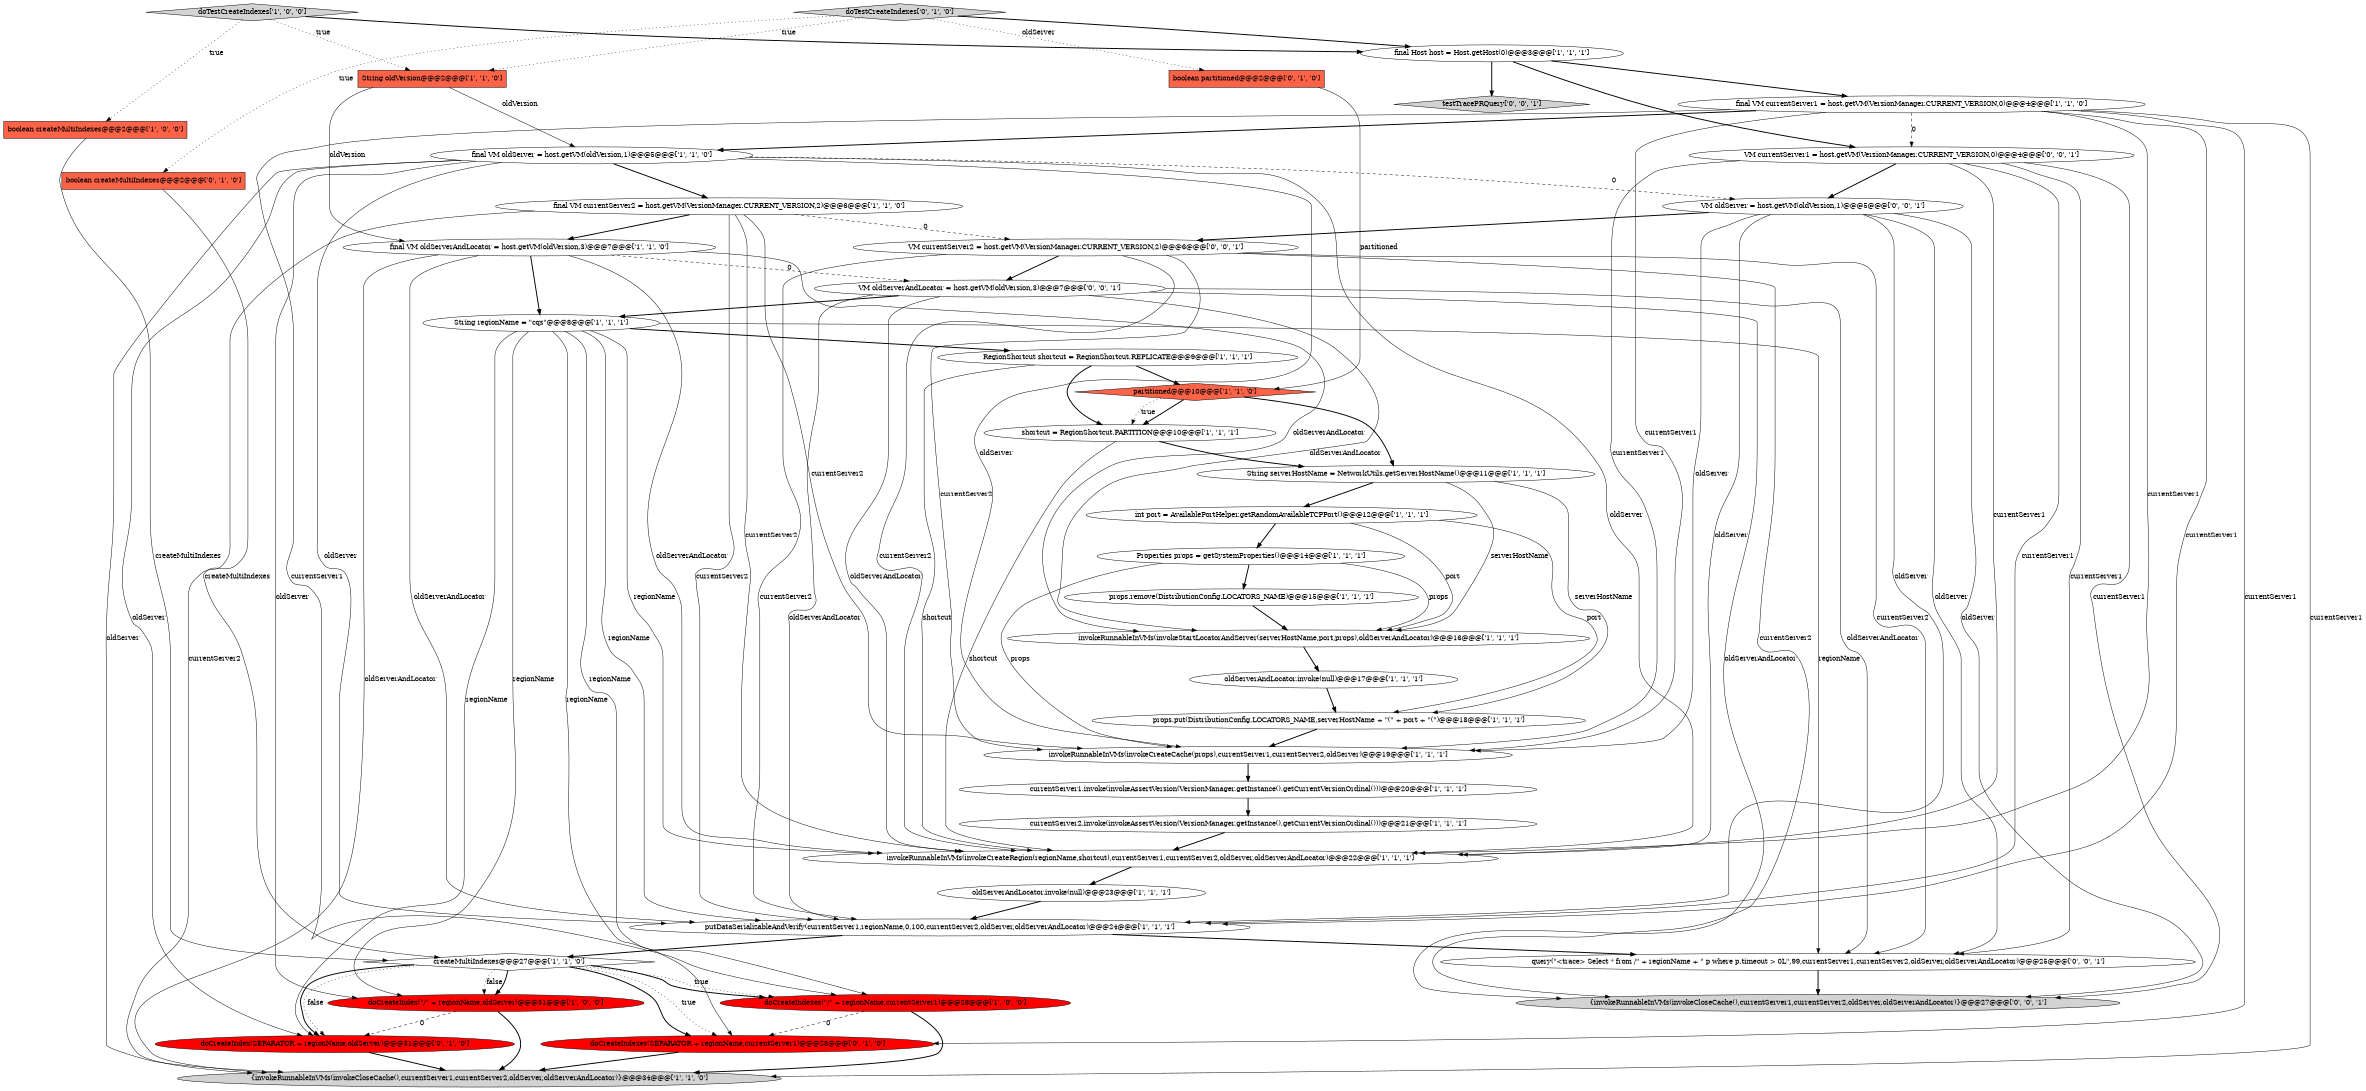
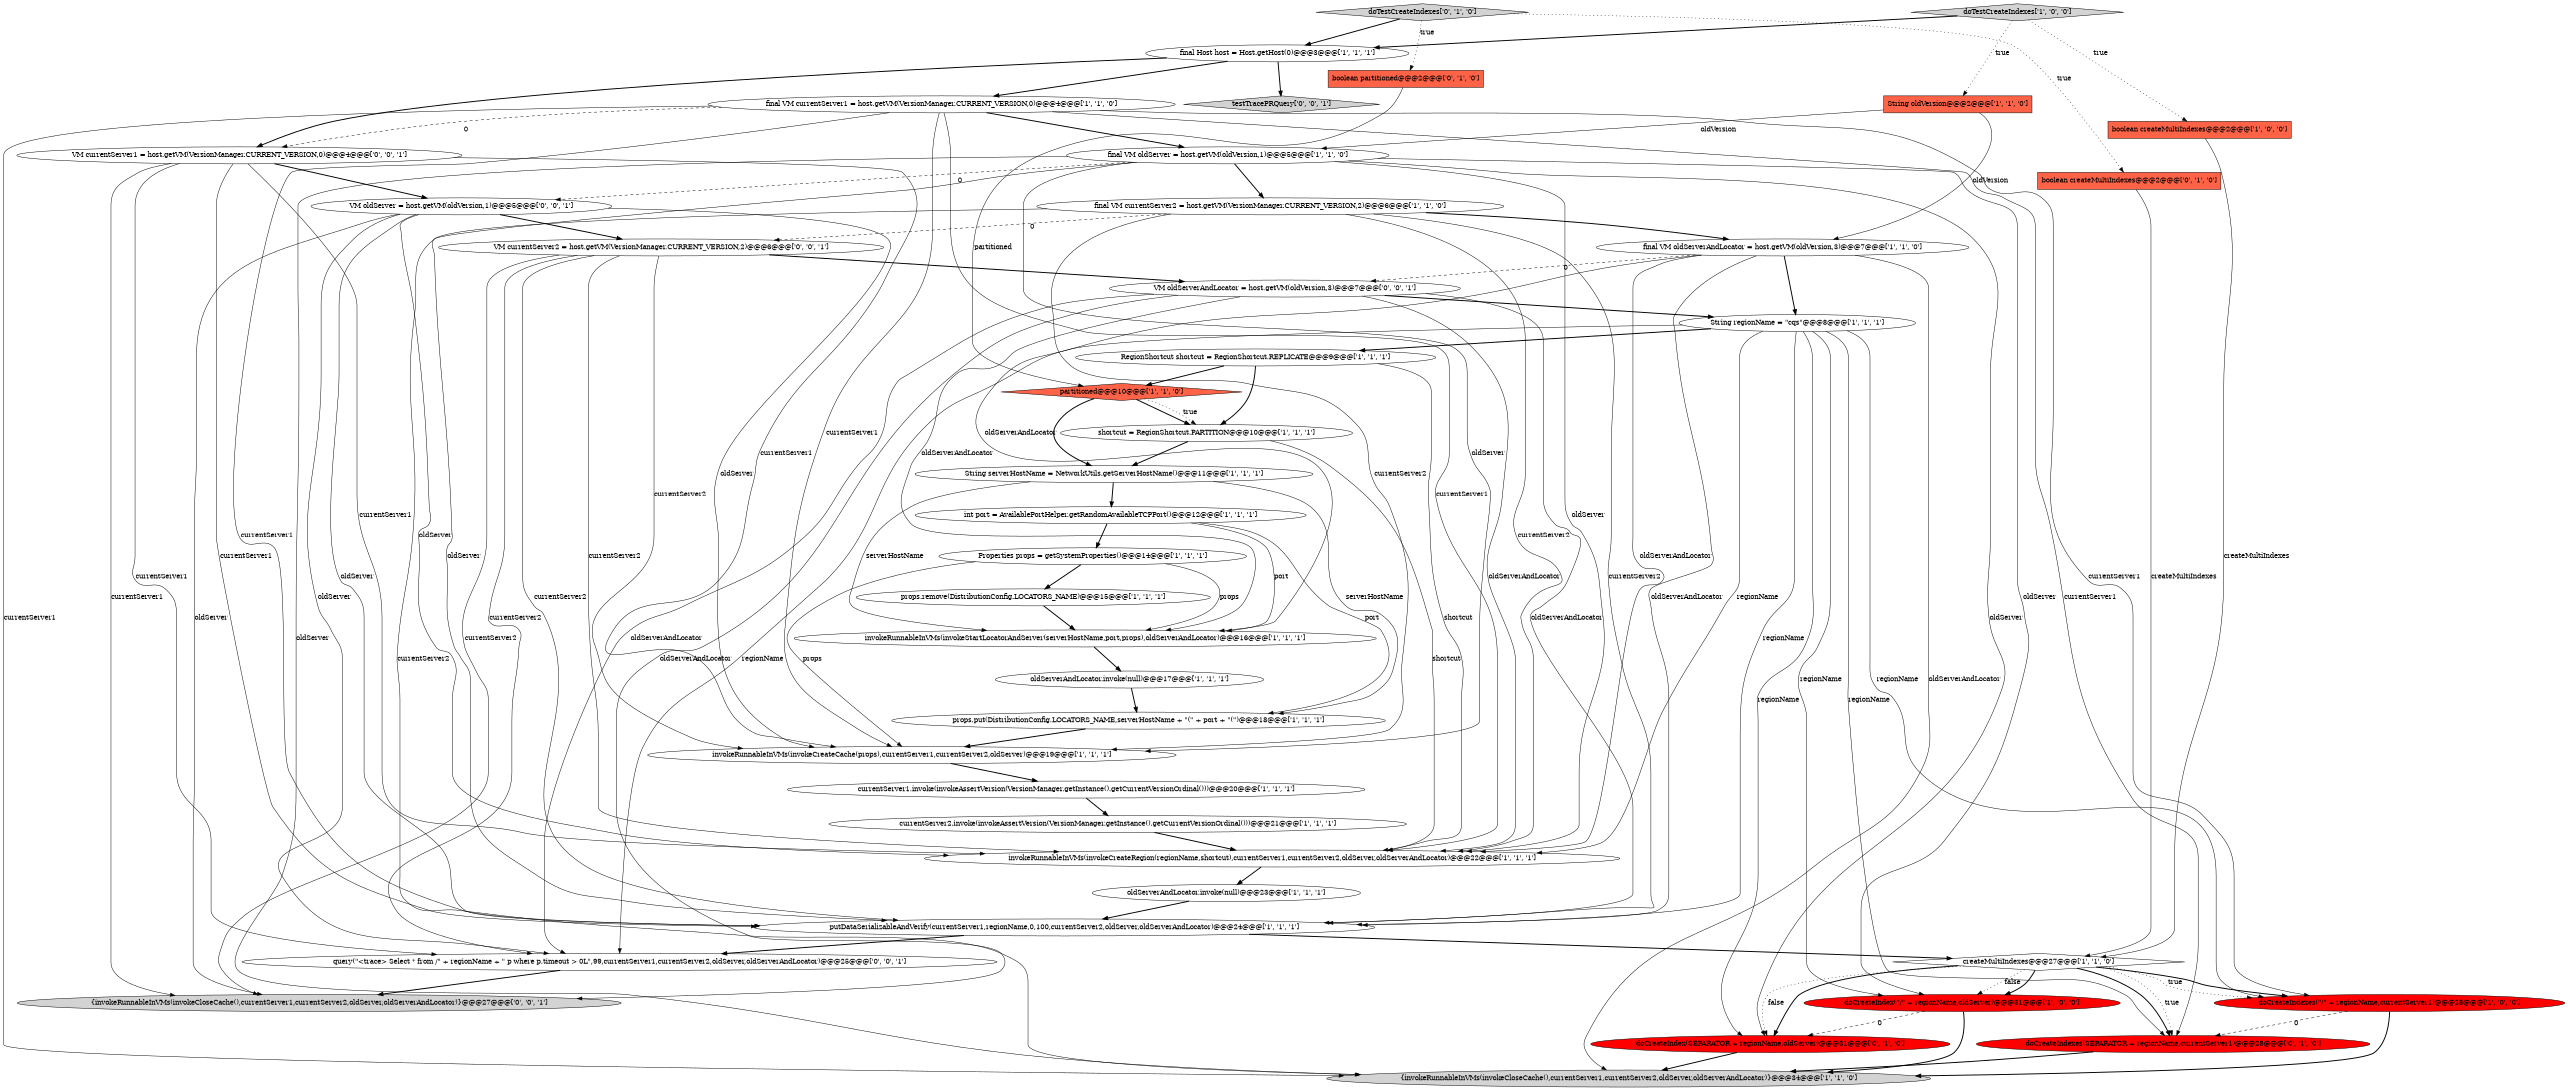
(1038, 33) -> (1427, 33)
(679, 44) -> none
